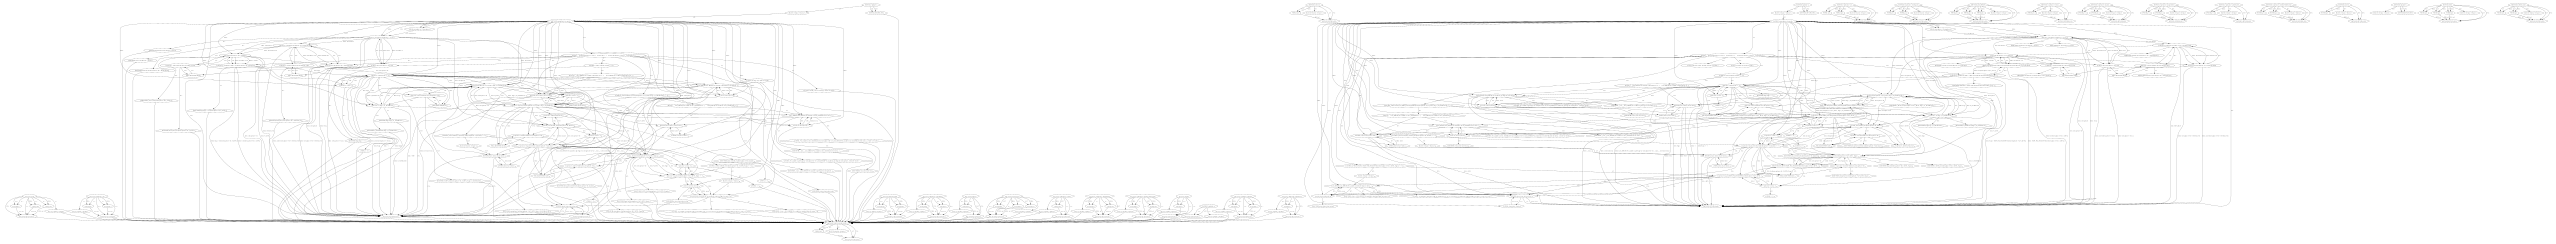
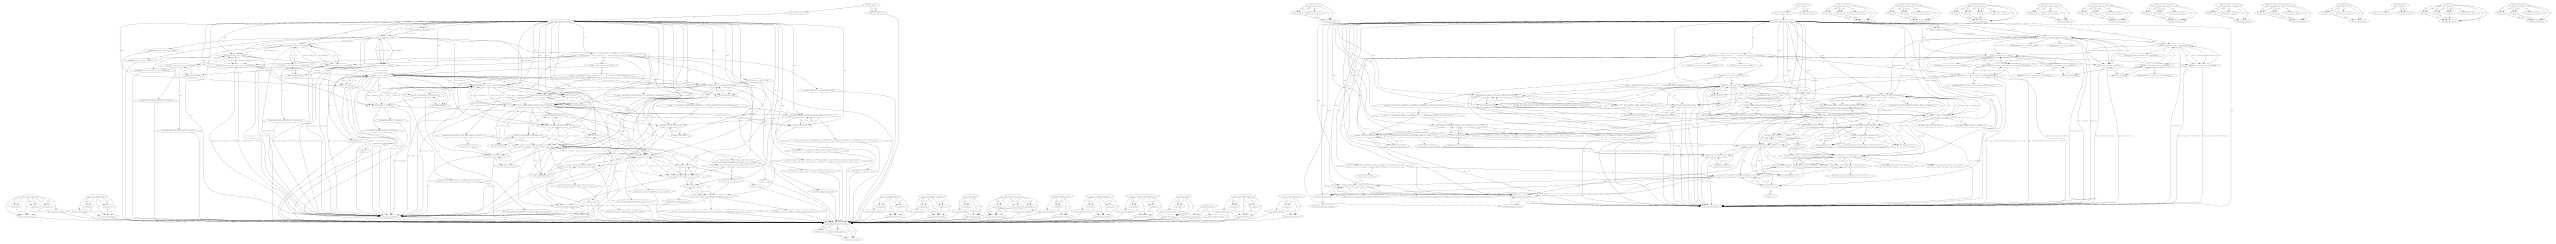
(210, 111) -> none
